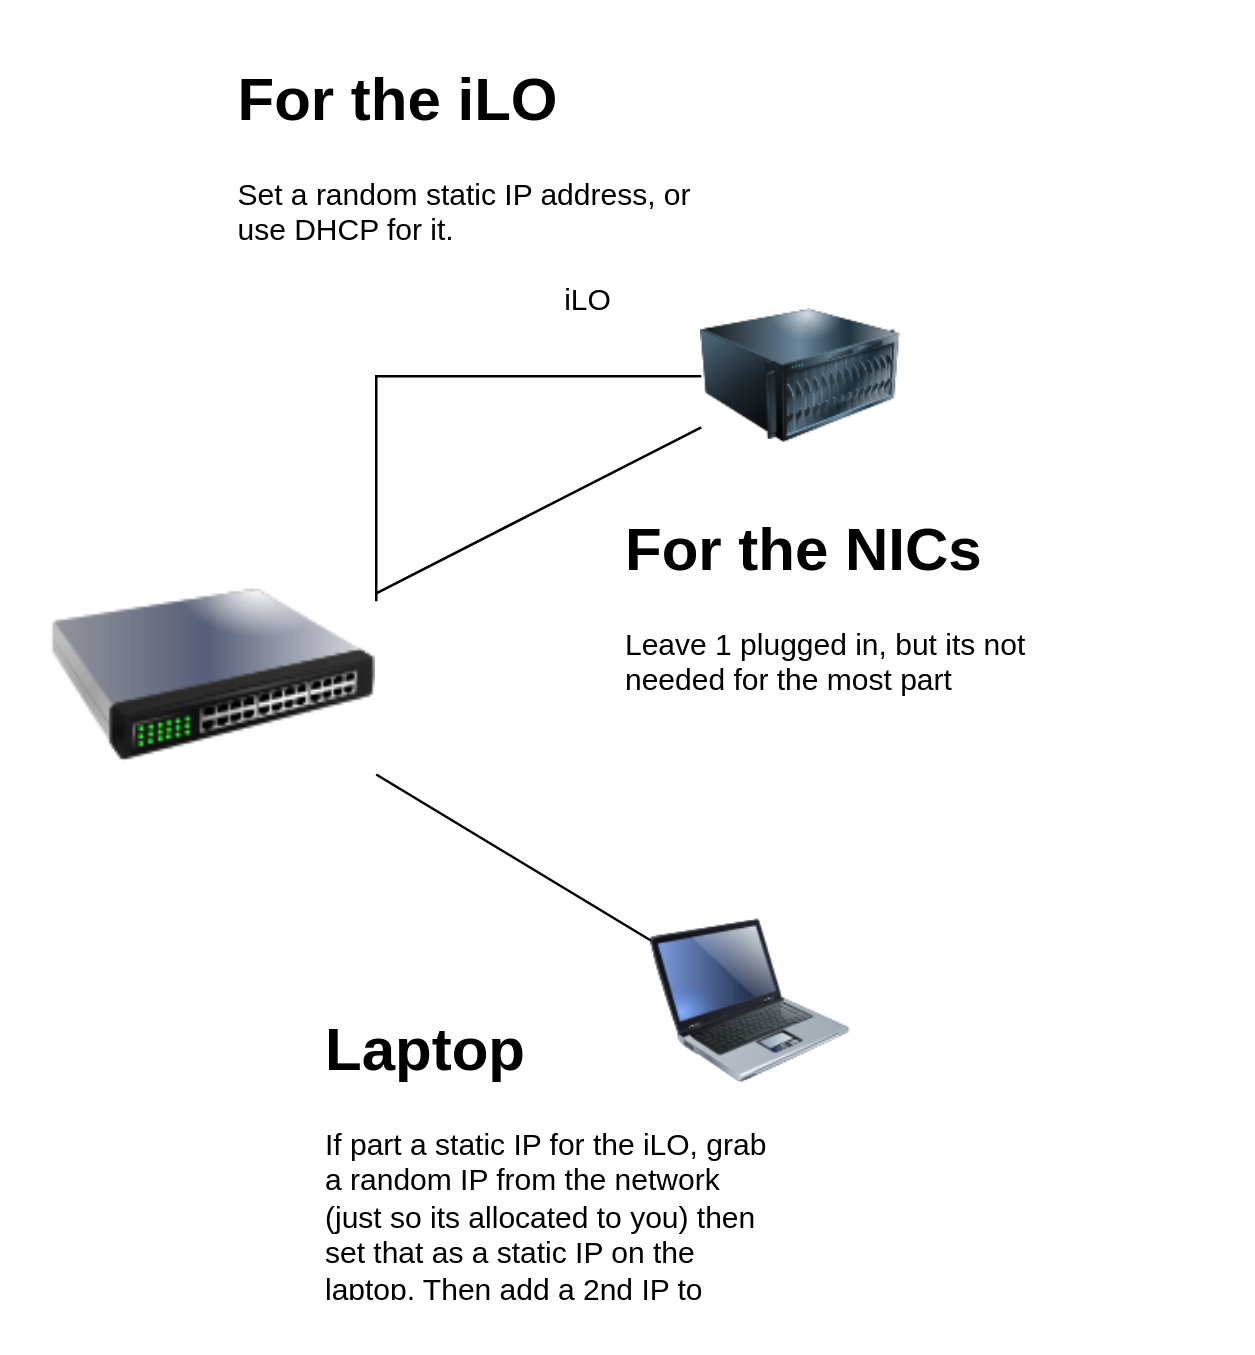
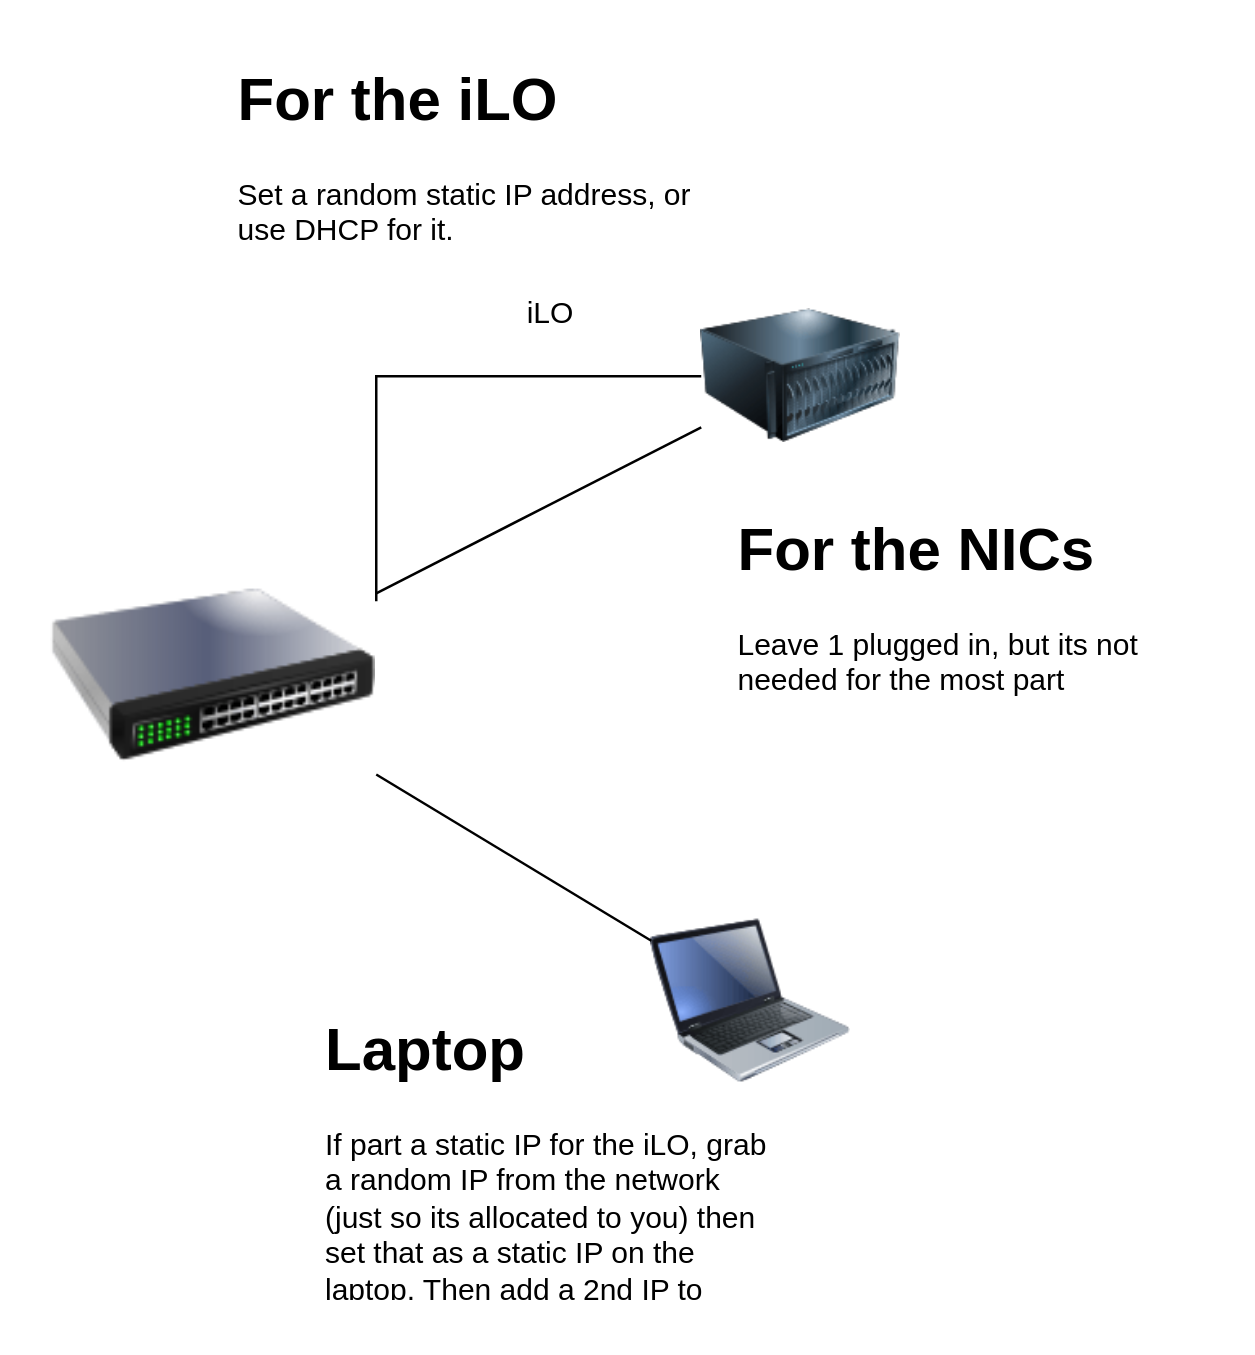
(589, 301) -> (551, 314)
(851, 651) -> (964, 651)
